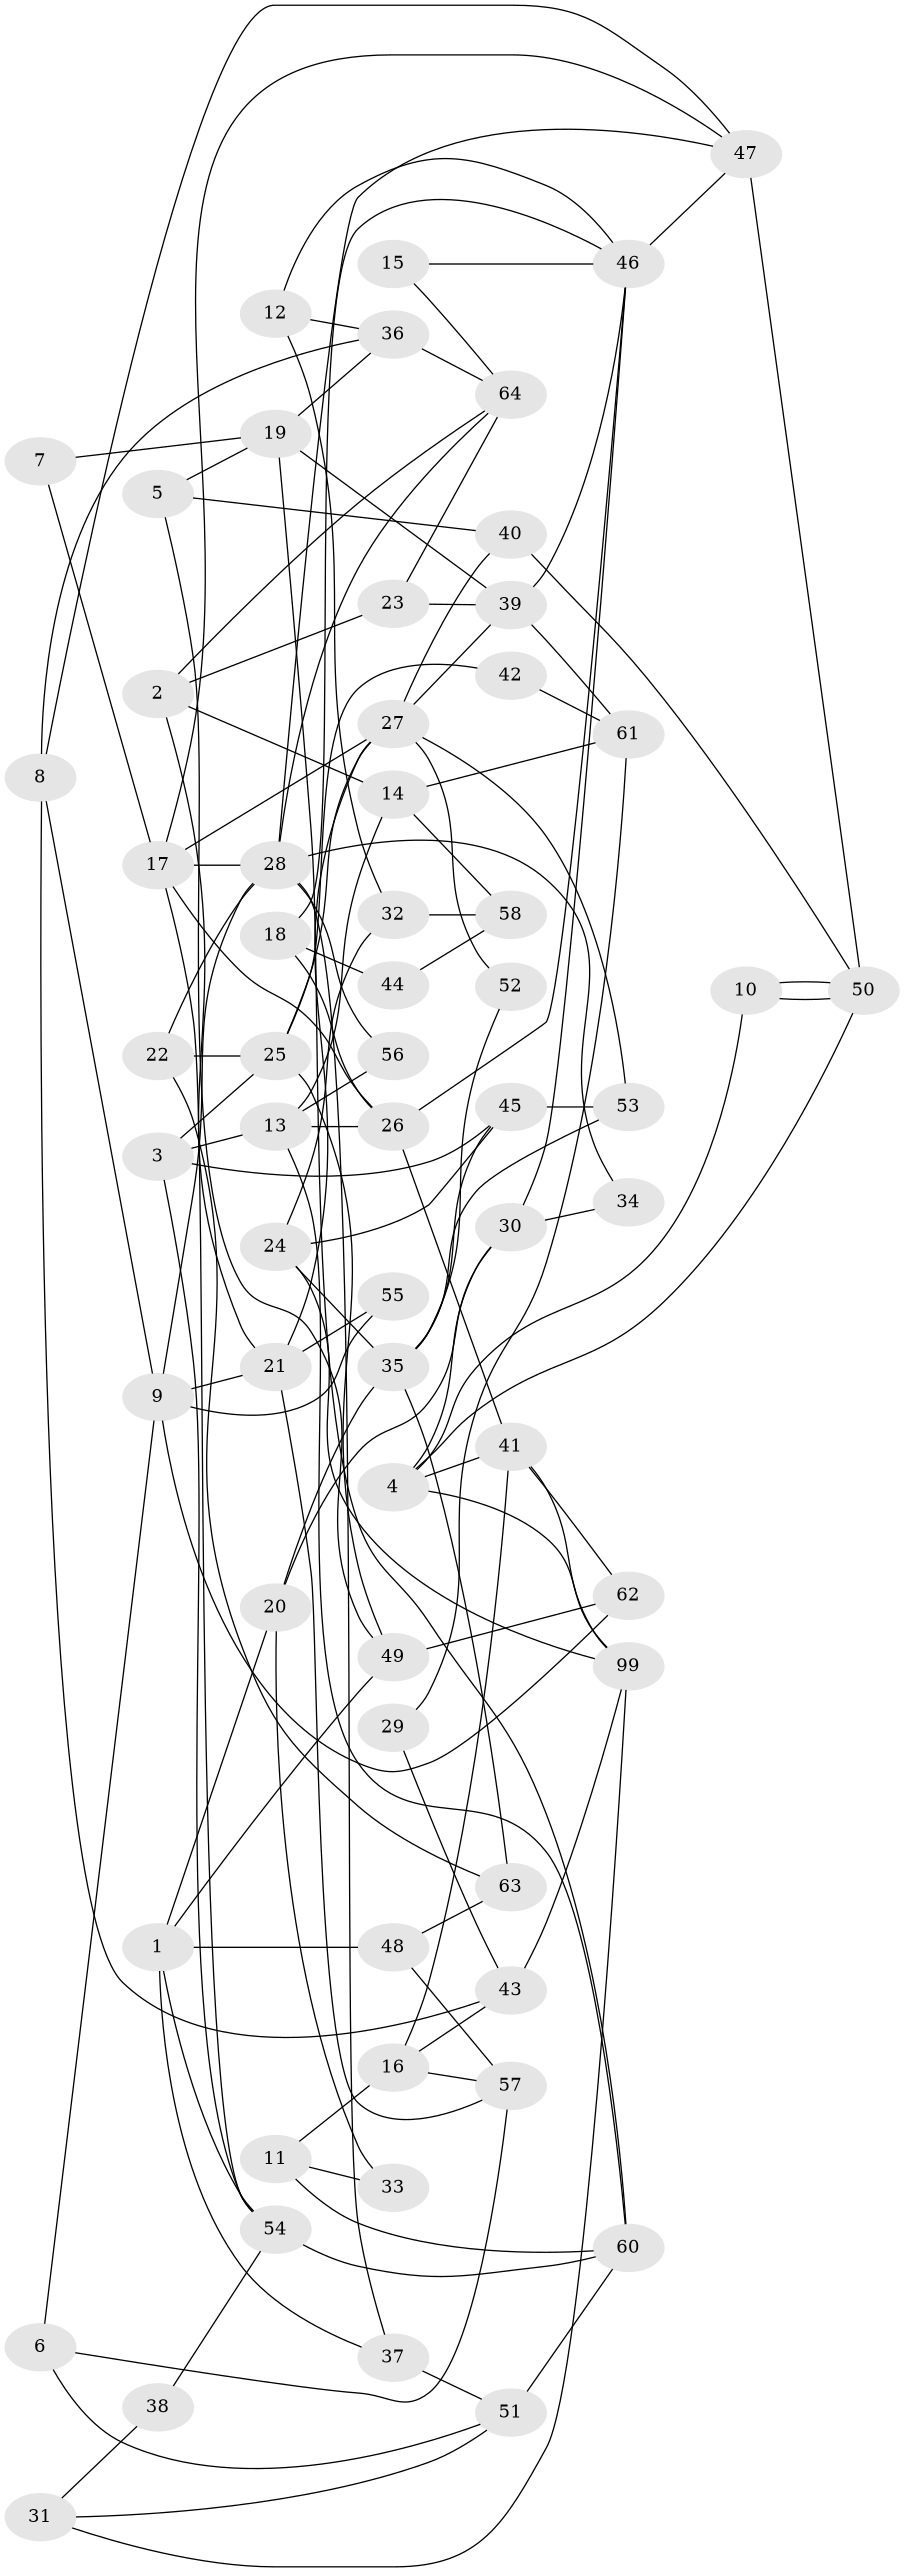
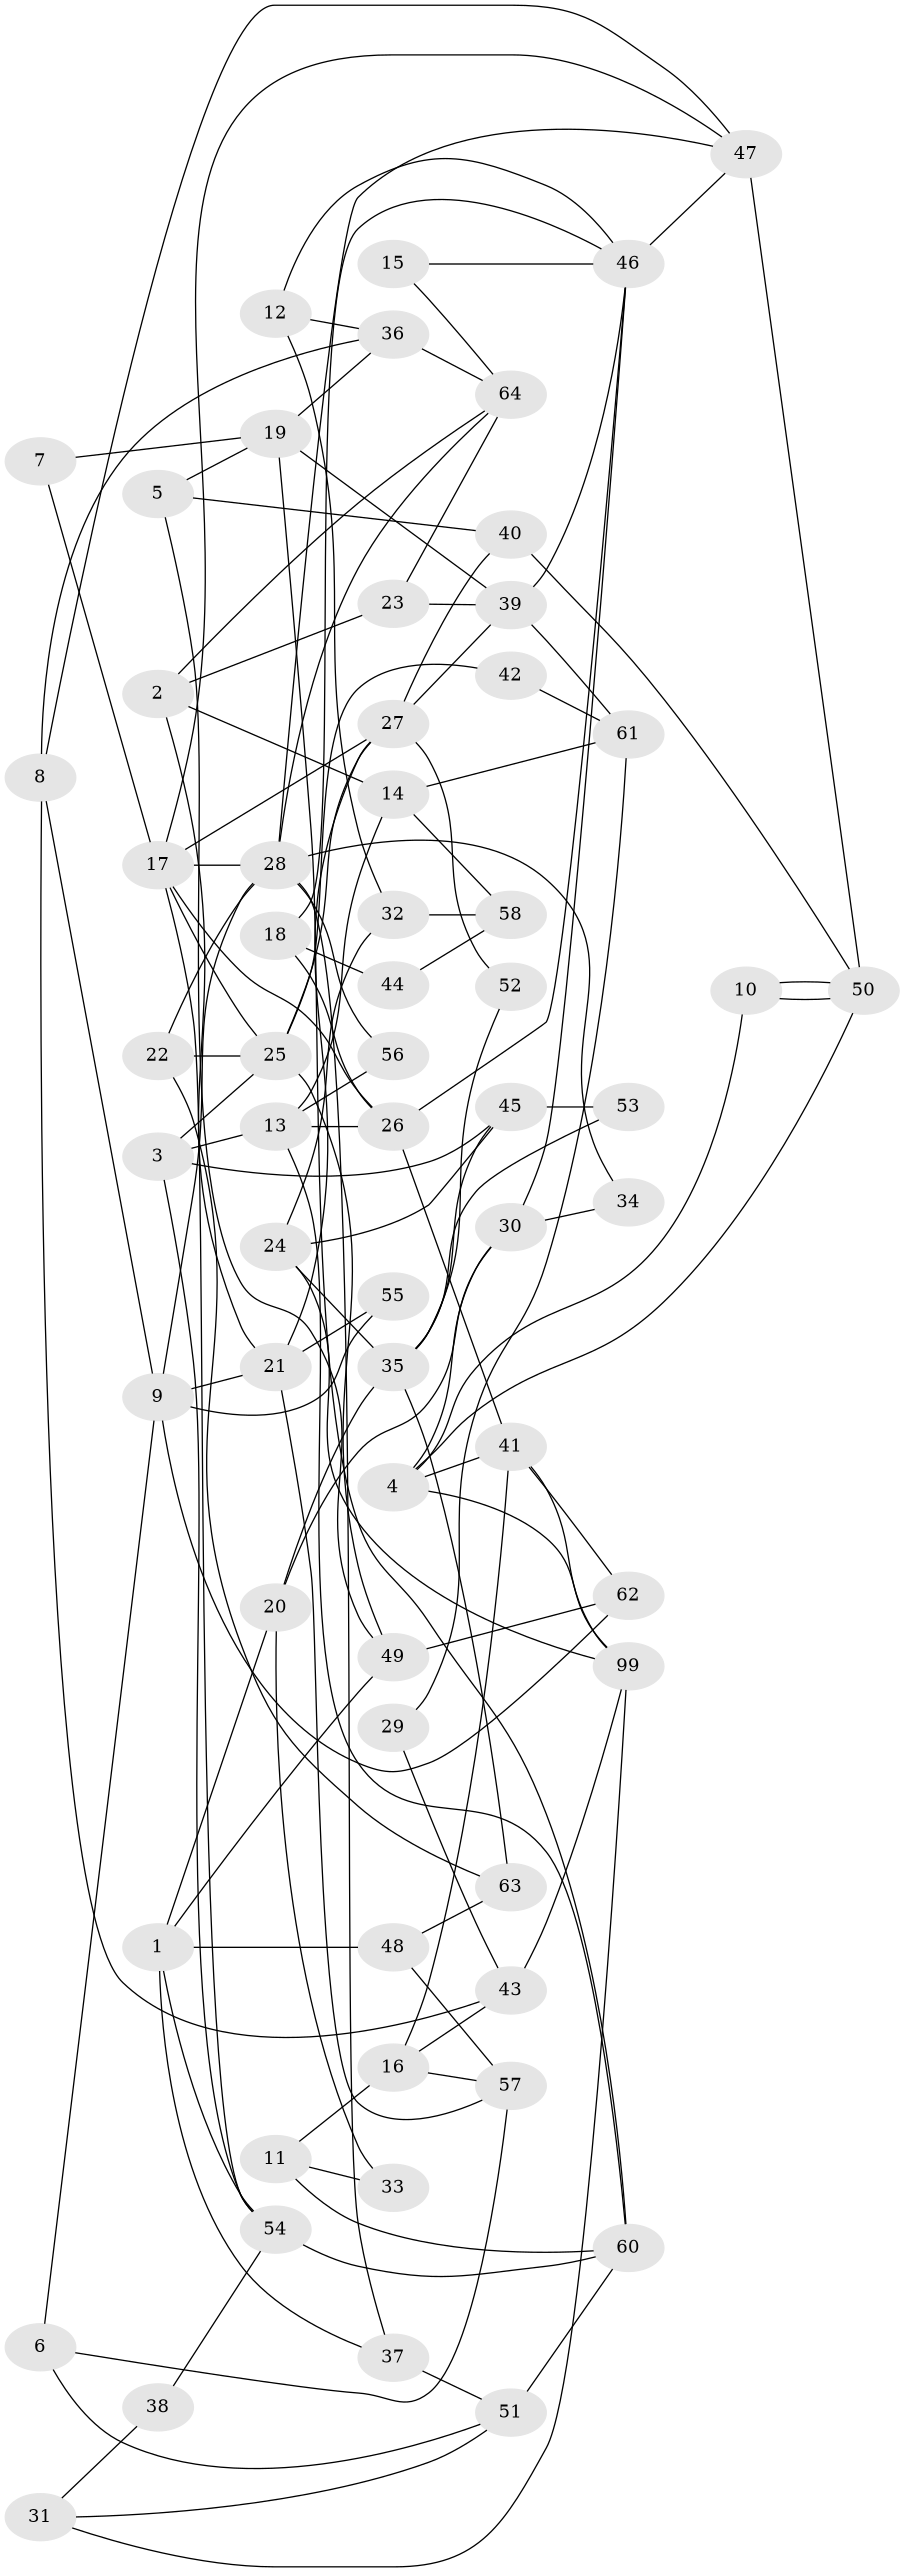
(562, 862) -> none
none -> (221, 982)
